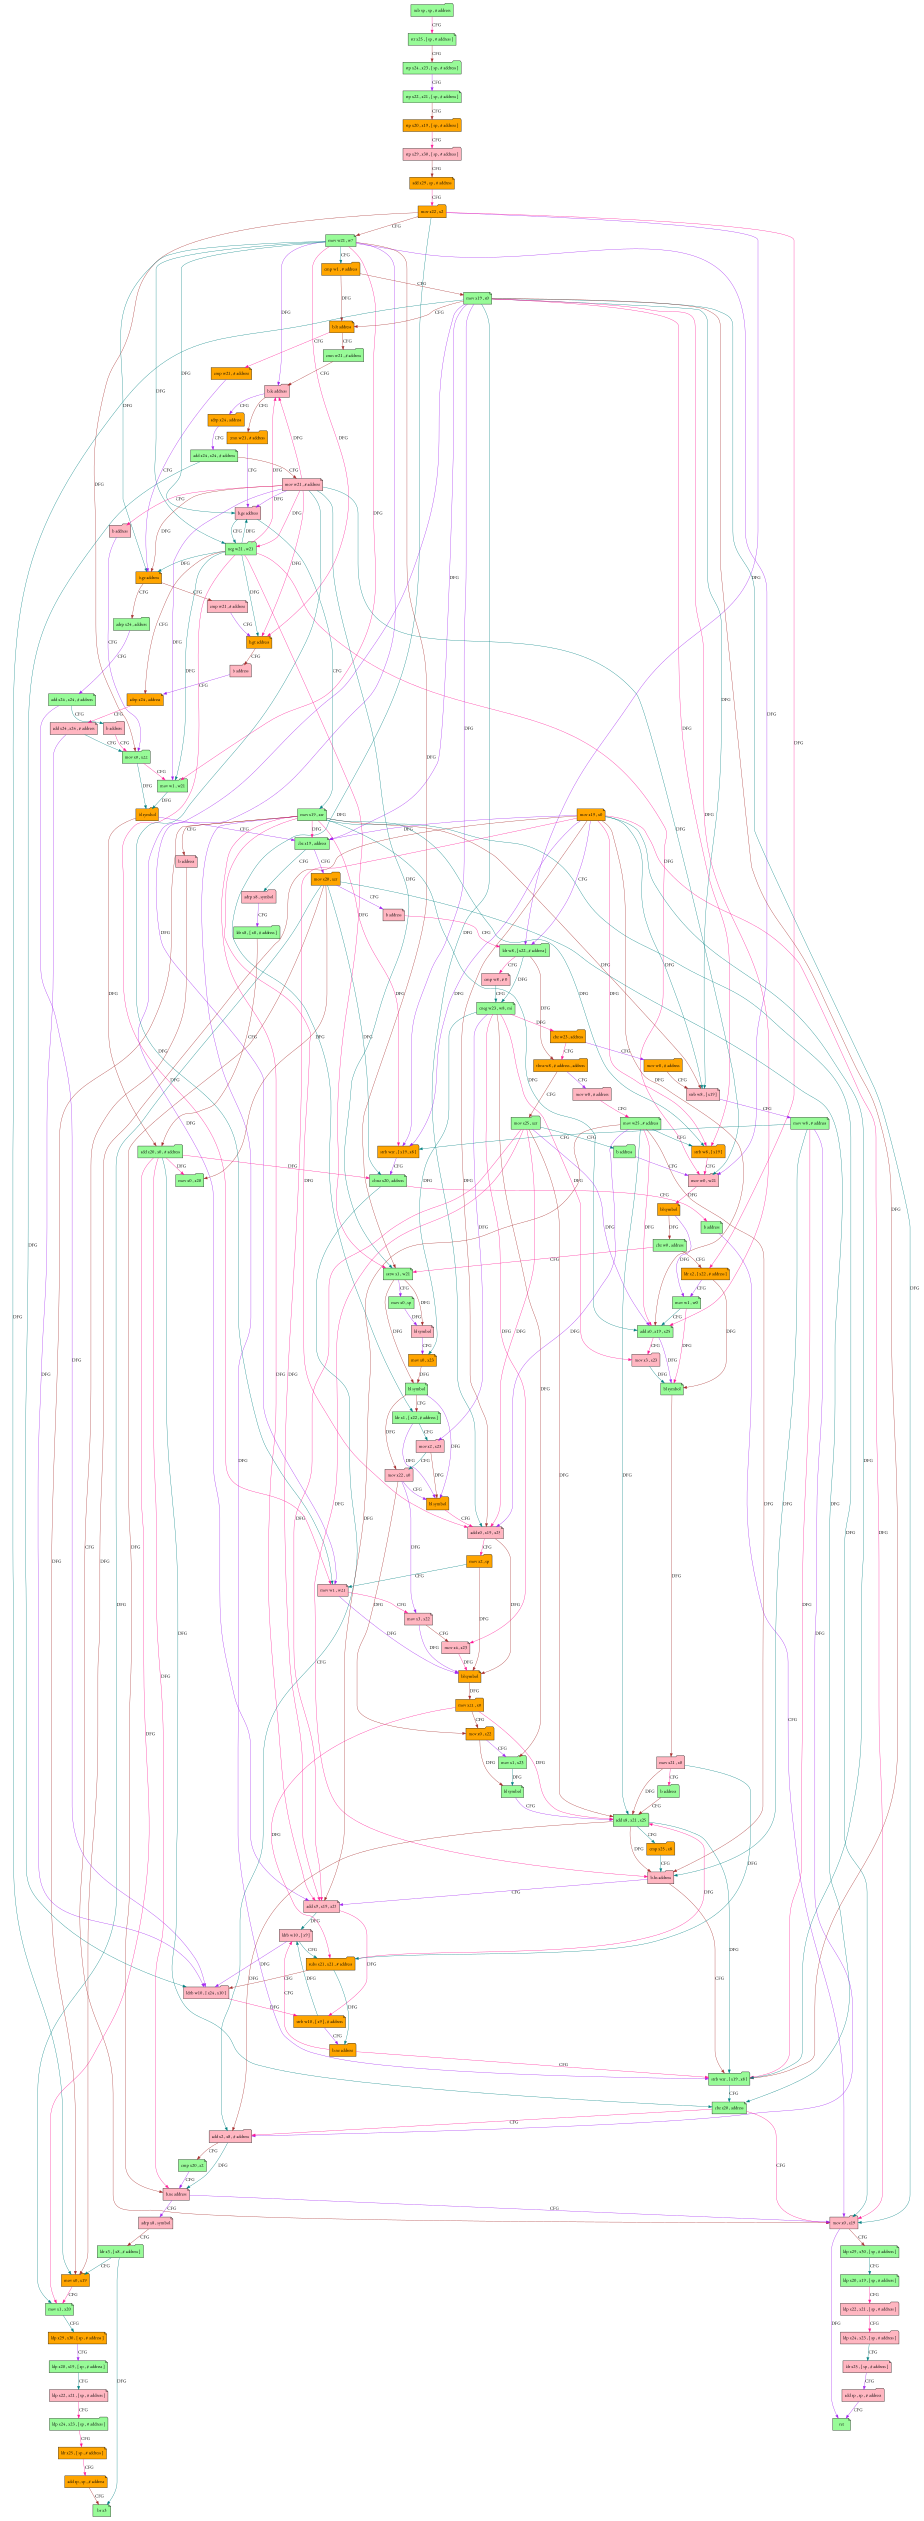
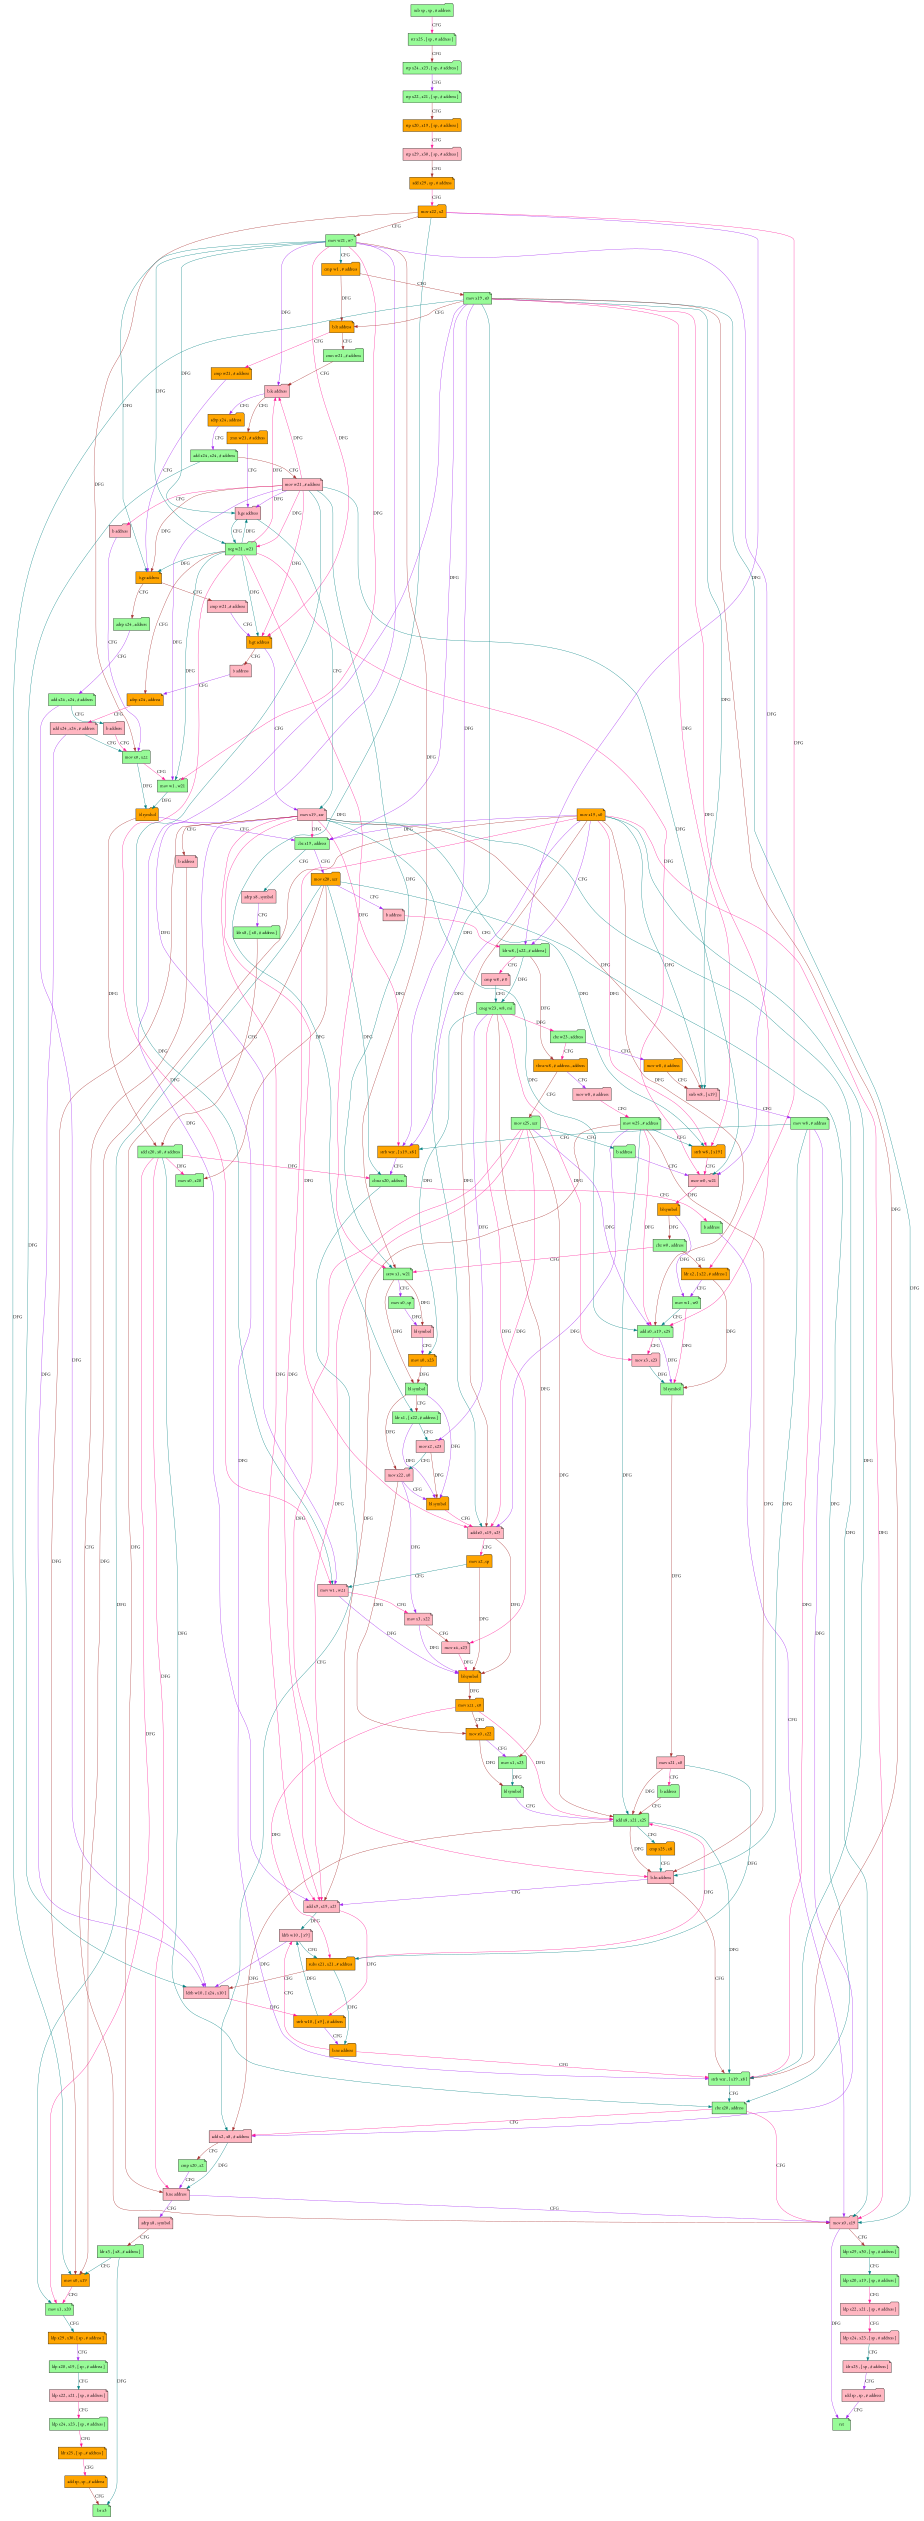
none -> (274, 732)
(312, 815) -> (312, 815)
(568, 1037) -> (568, 1037)
